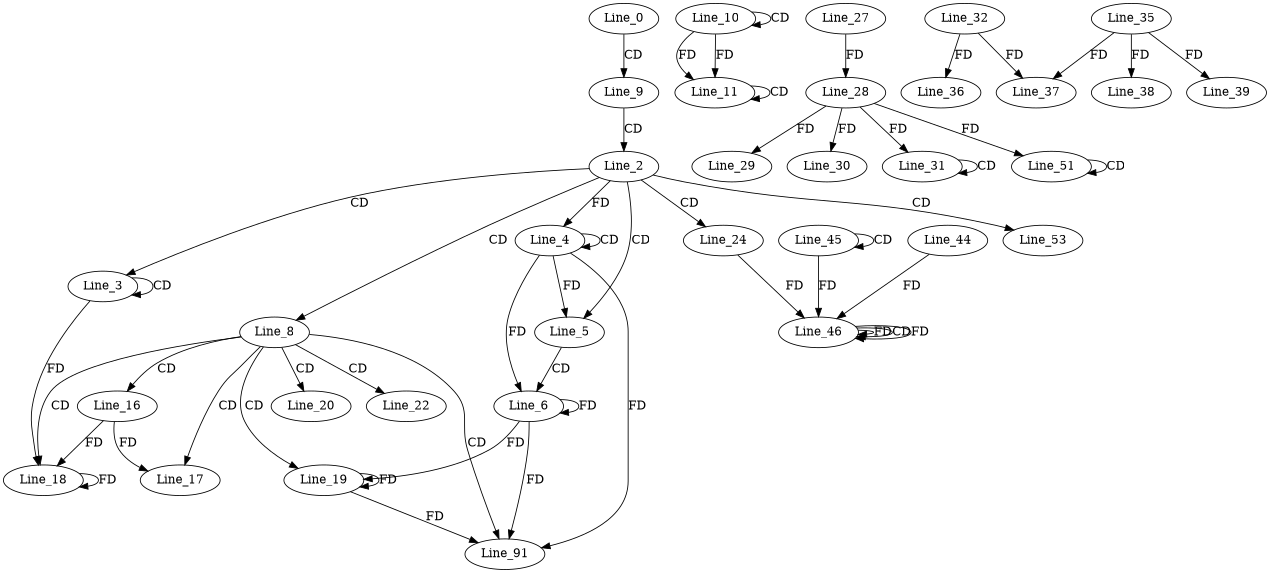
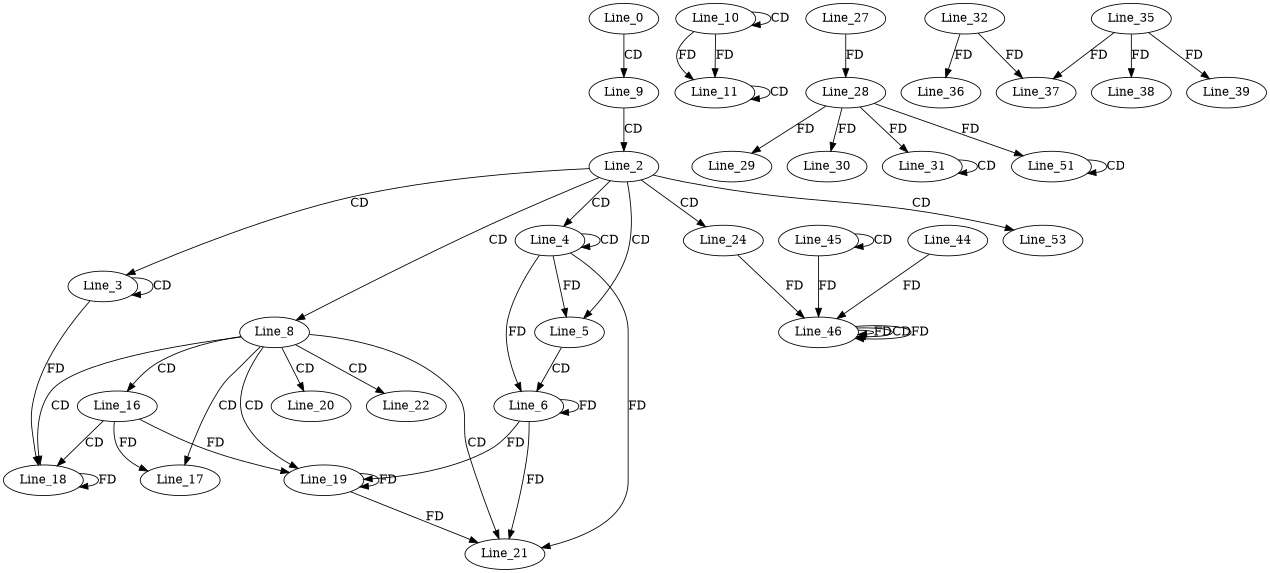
(601, 204) -> (601, 204)
(94, 443) -> (94, 443)
none -> (208, 450)
(505, 554) -> (505, 554)
